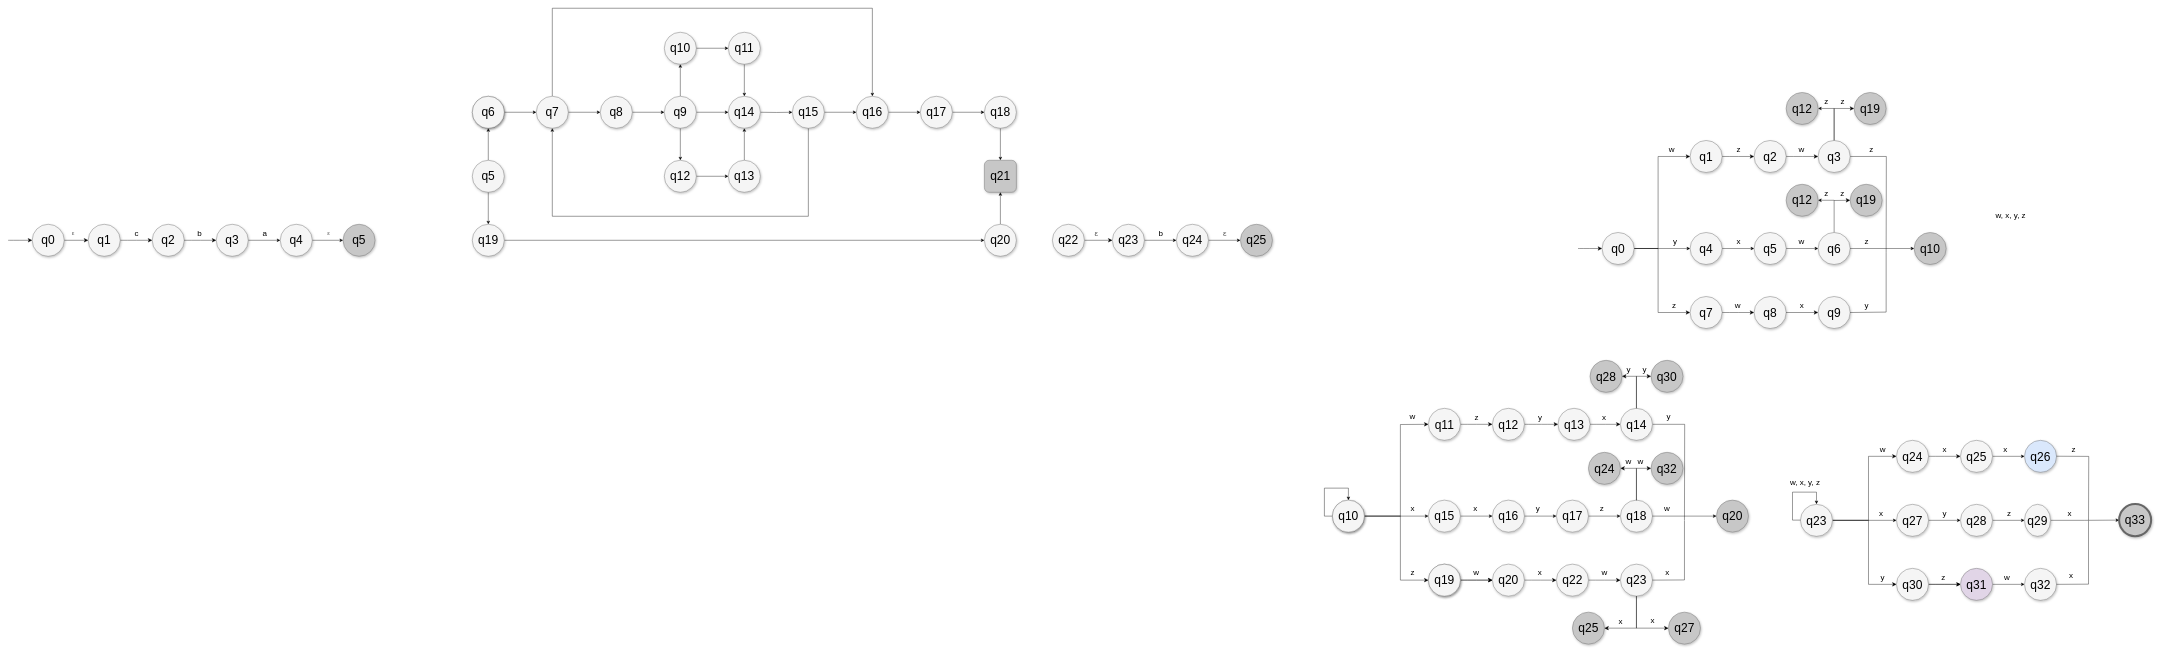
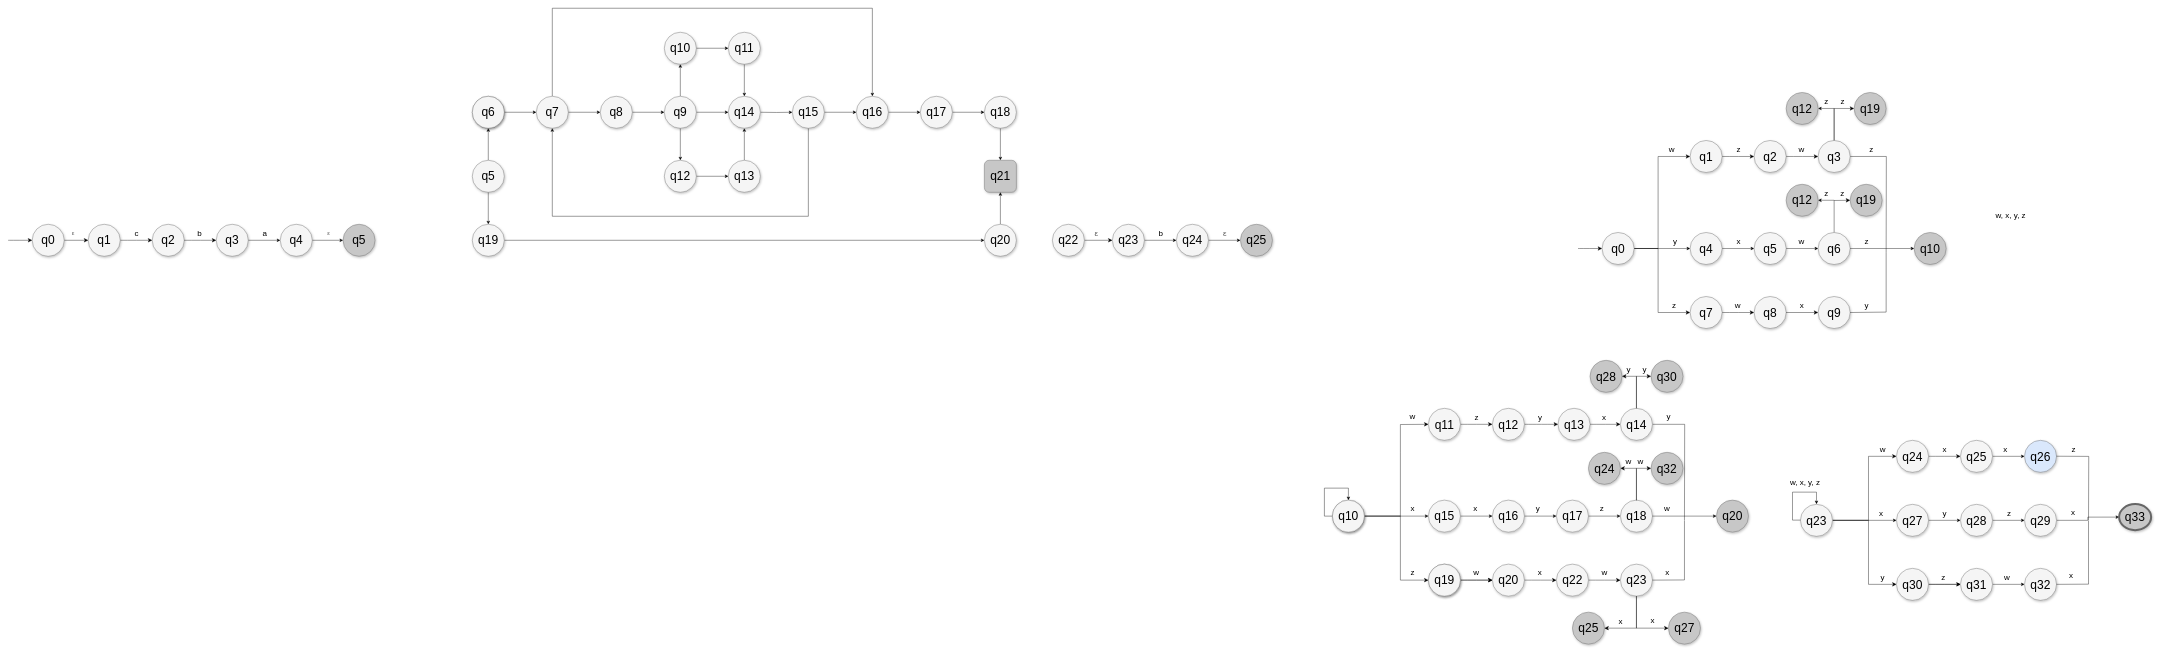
(2037, 520) -> (2040, 520)
(2135, 520) -> (2135, 517)
(1976, 584) -> (1976, 584)
